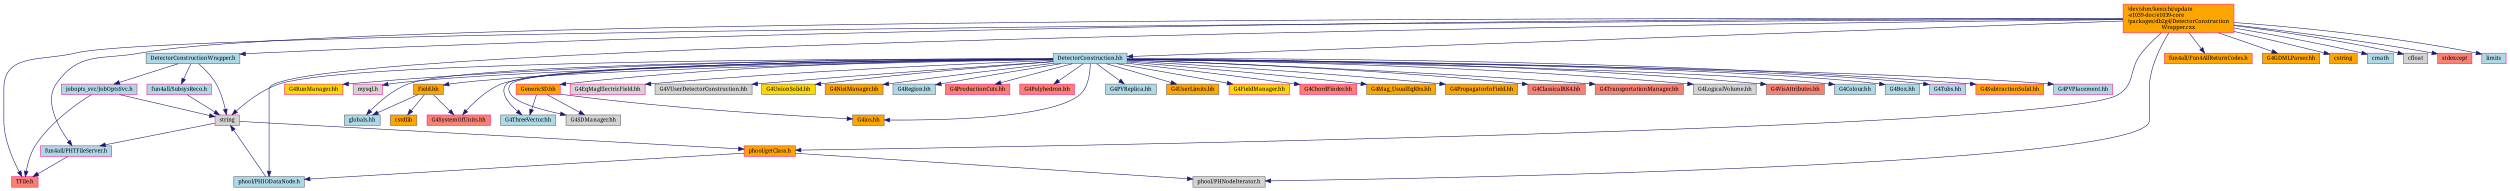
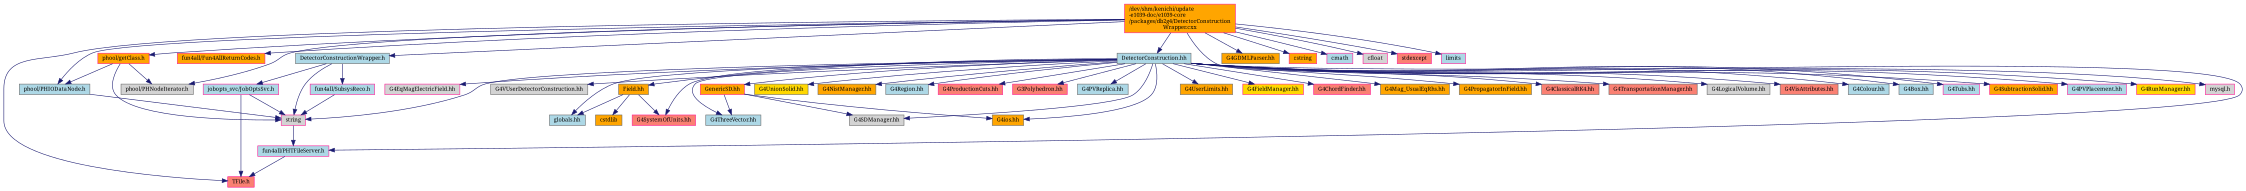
(1047, 89) -> (1040, 89)
(489, 135) -> (177, 115)
